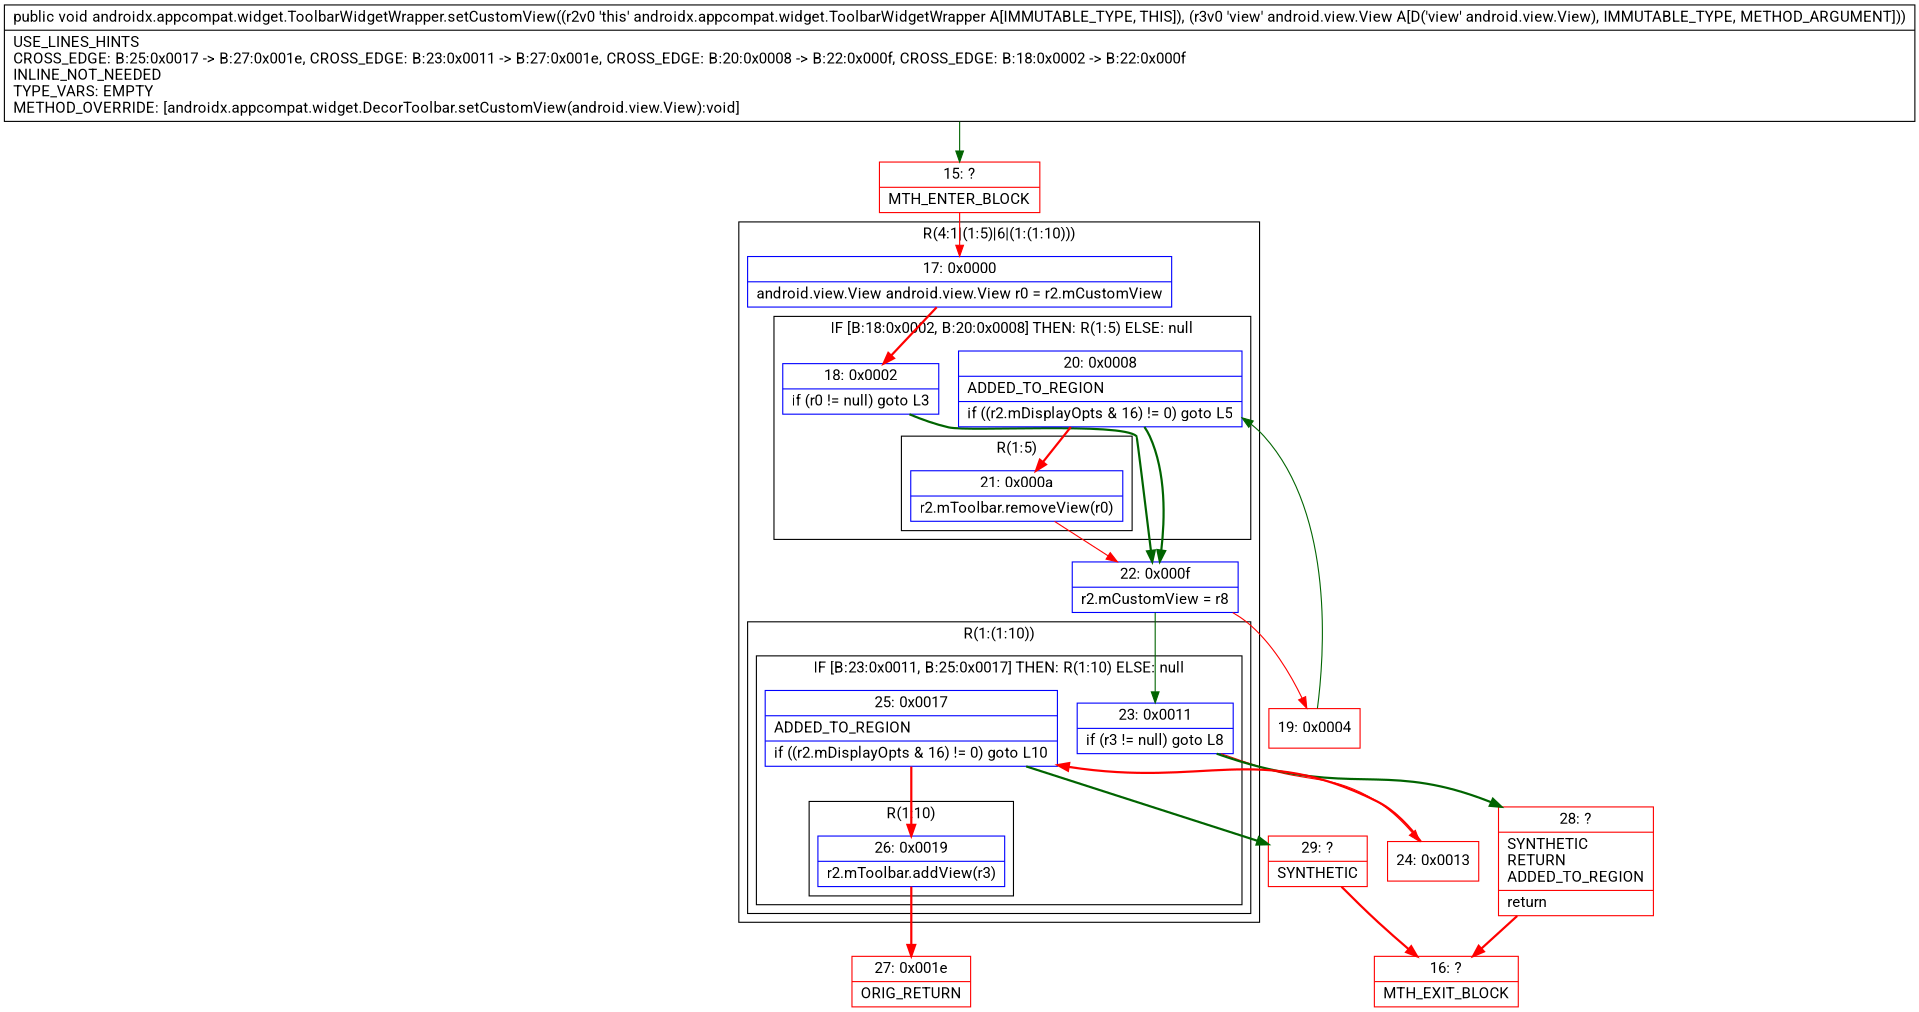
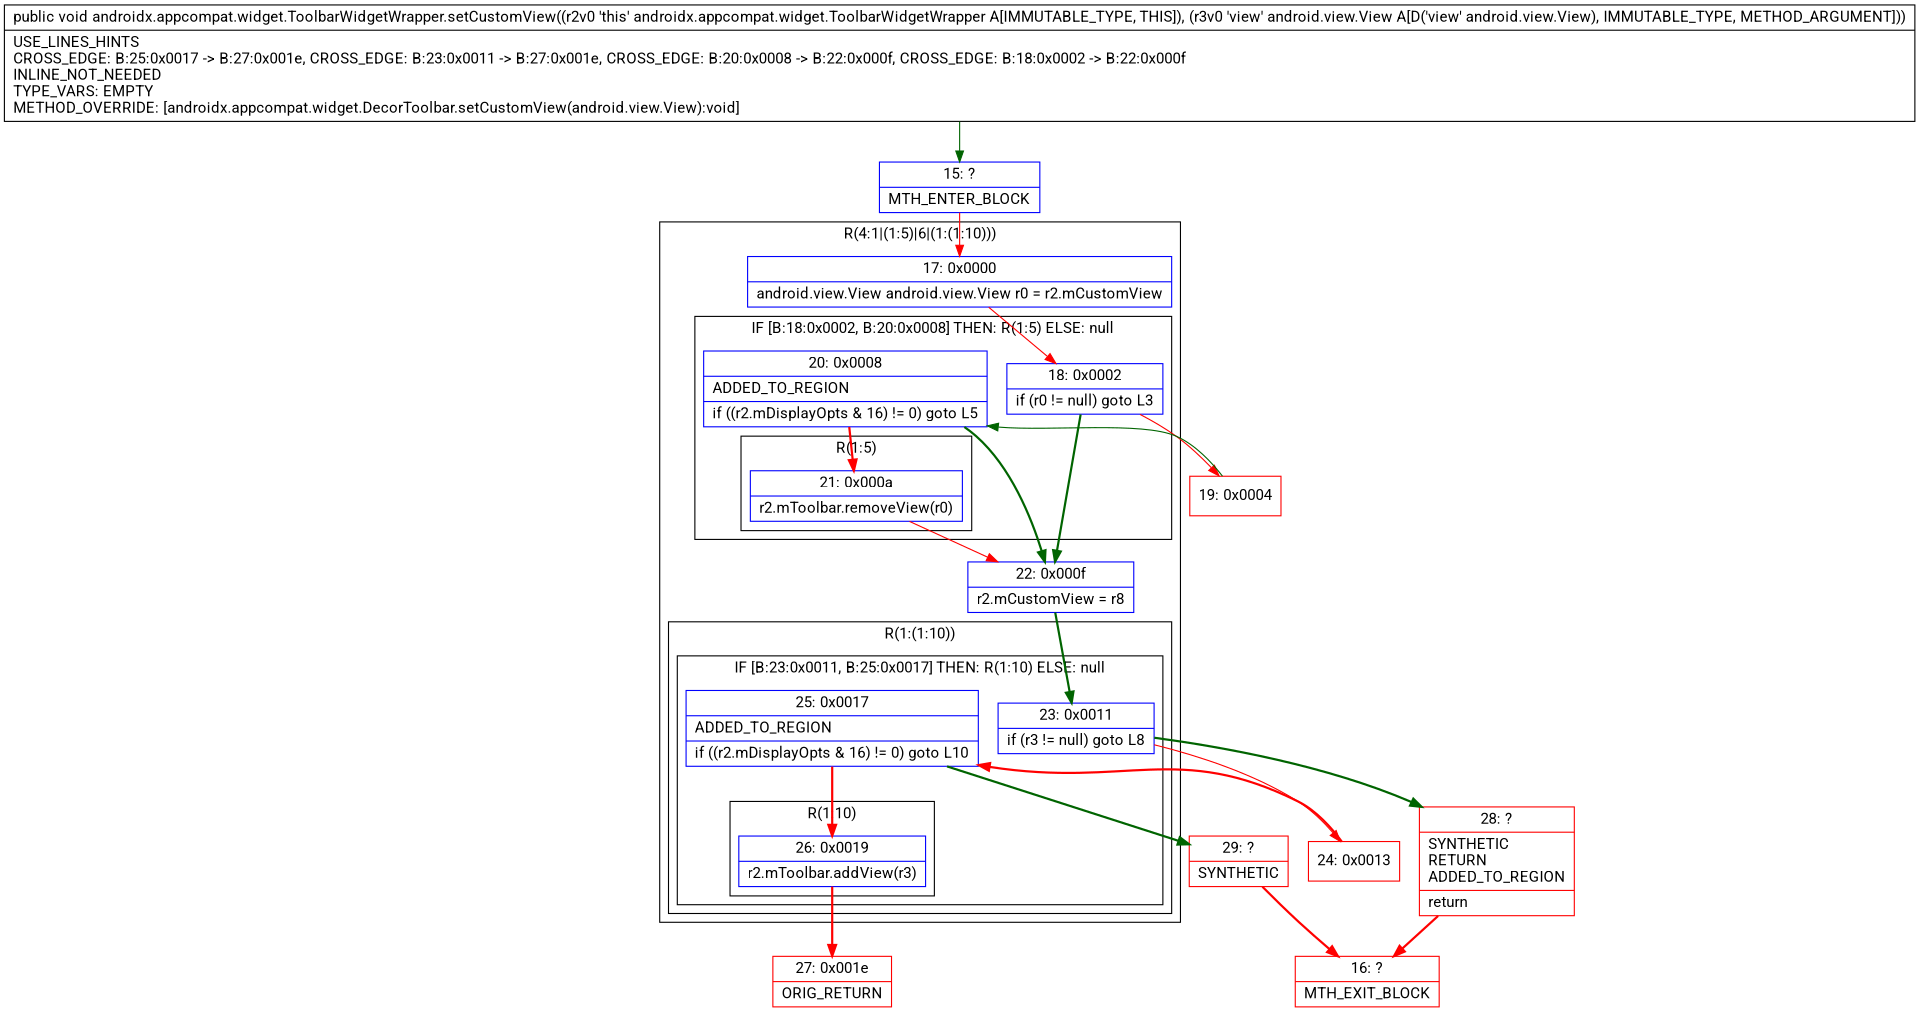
(960, 187) -> (960, 187)
(914, 331) -> (1018, 332)
(1155, 648) -> (1062, 648)
(1273, 650) -> (1178, 438)
